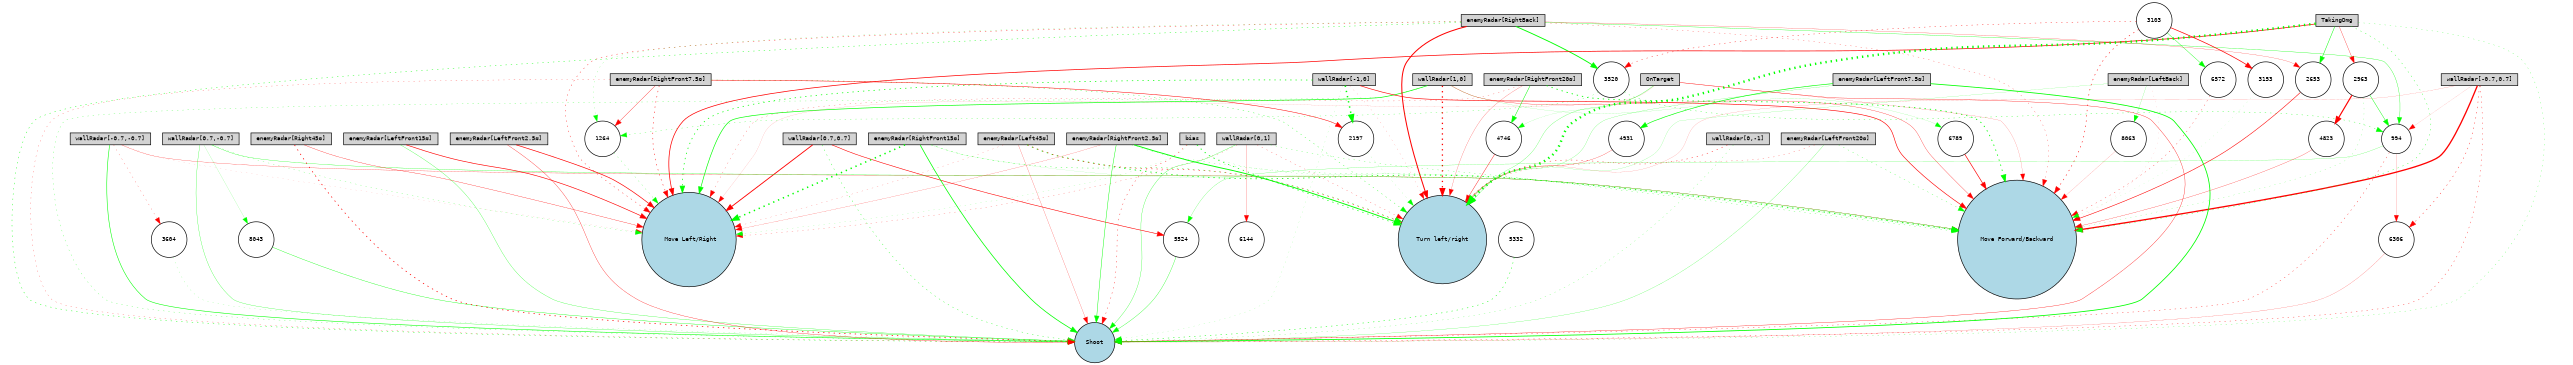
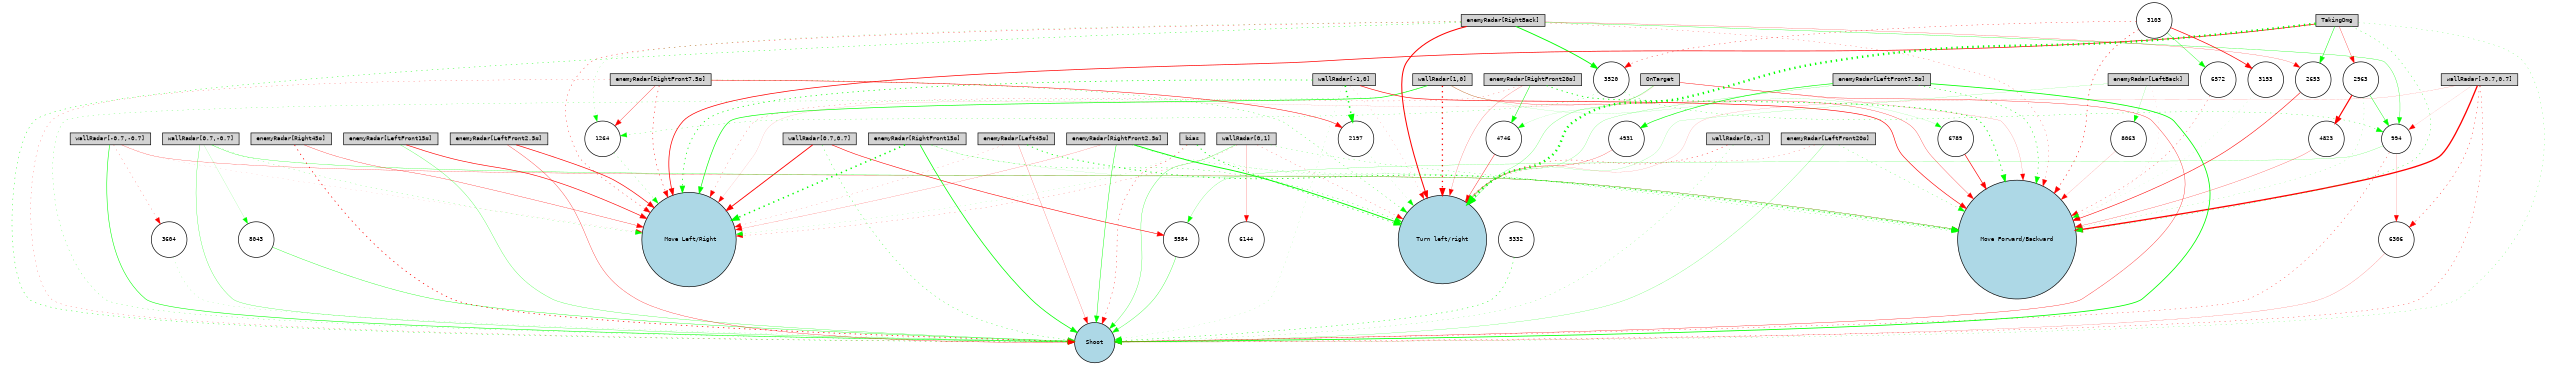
none -> (2002, 106)
(1213, 171) -> none
(1181, 240) -> (1181, 240)
